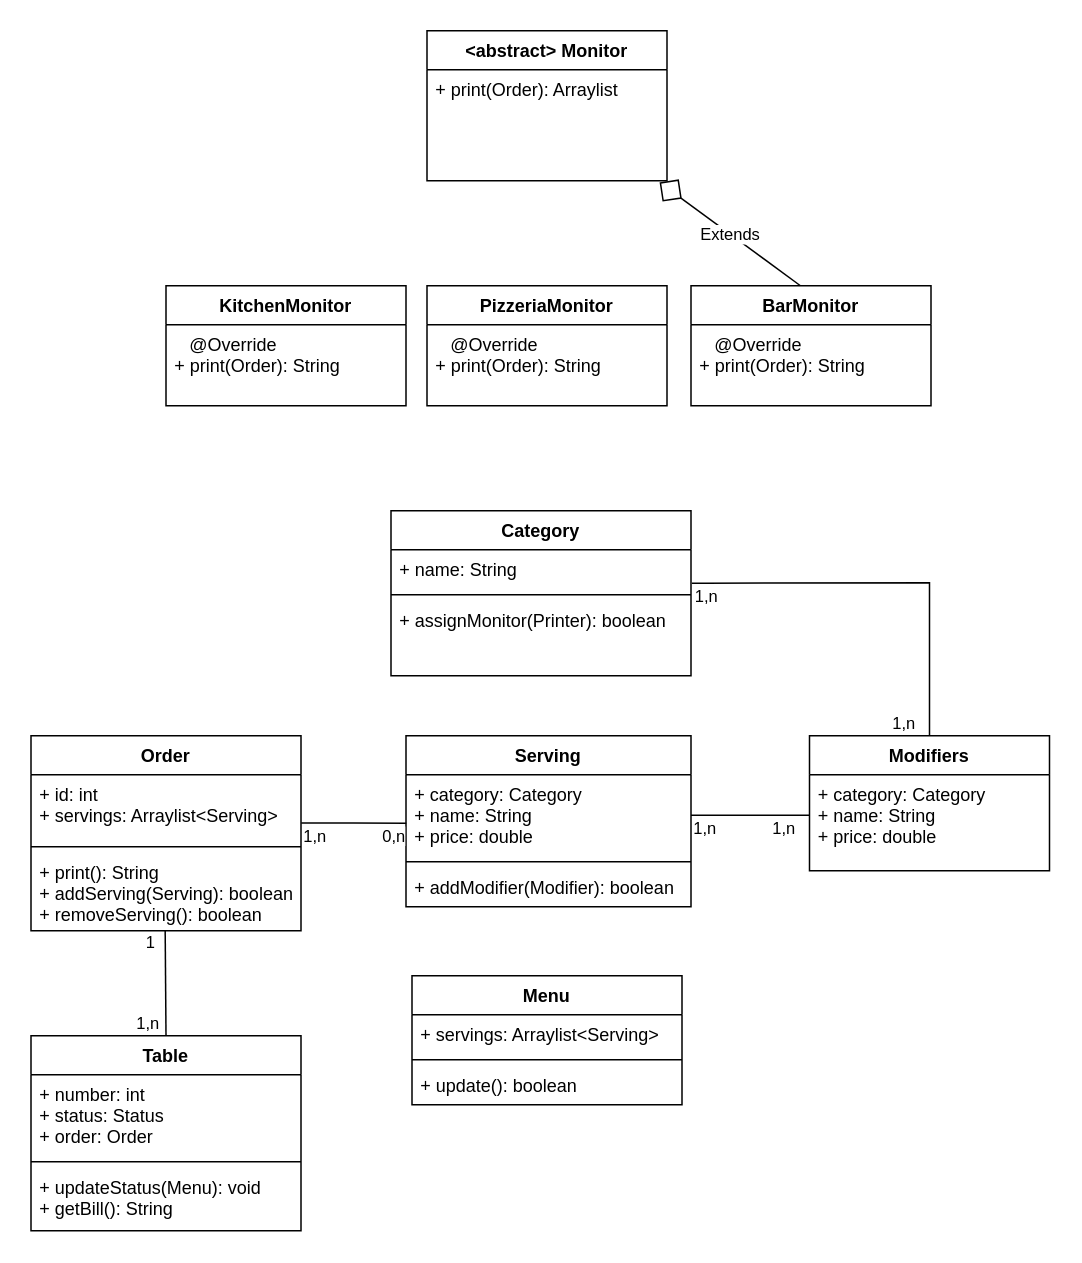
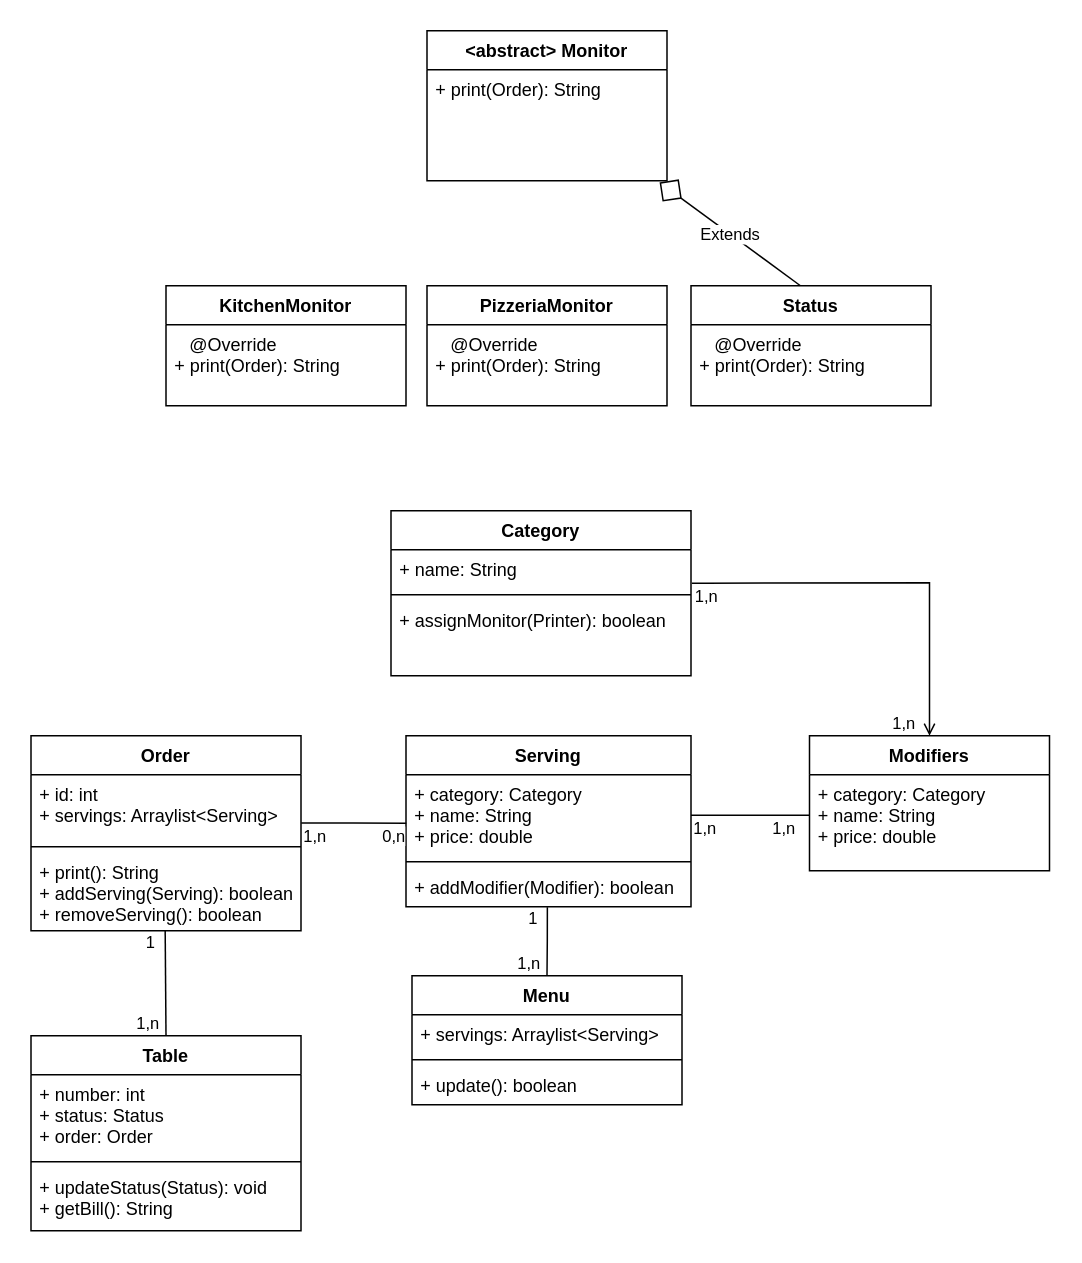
(547, 90) -> (534, 90)
(810, 306) -> (810, 306)
(929, 730) -> (929, 729)
none -> (547, 942)
(161, 1188) -> (171, 1188)
